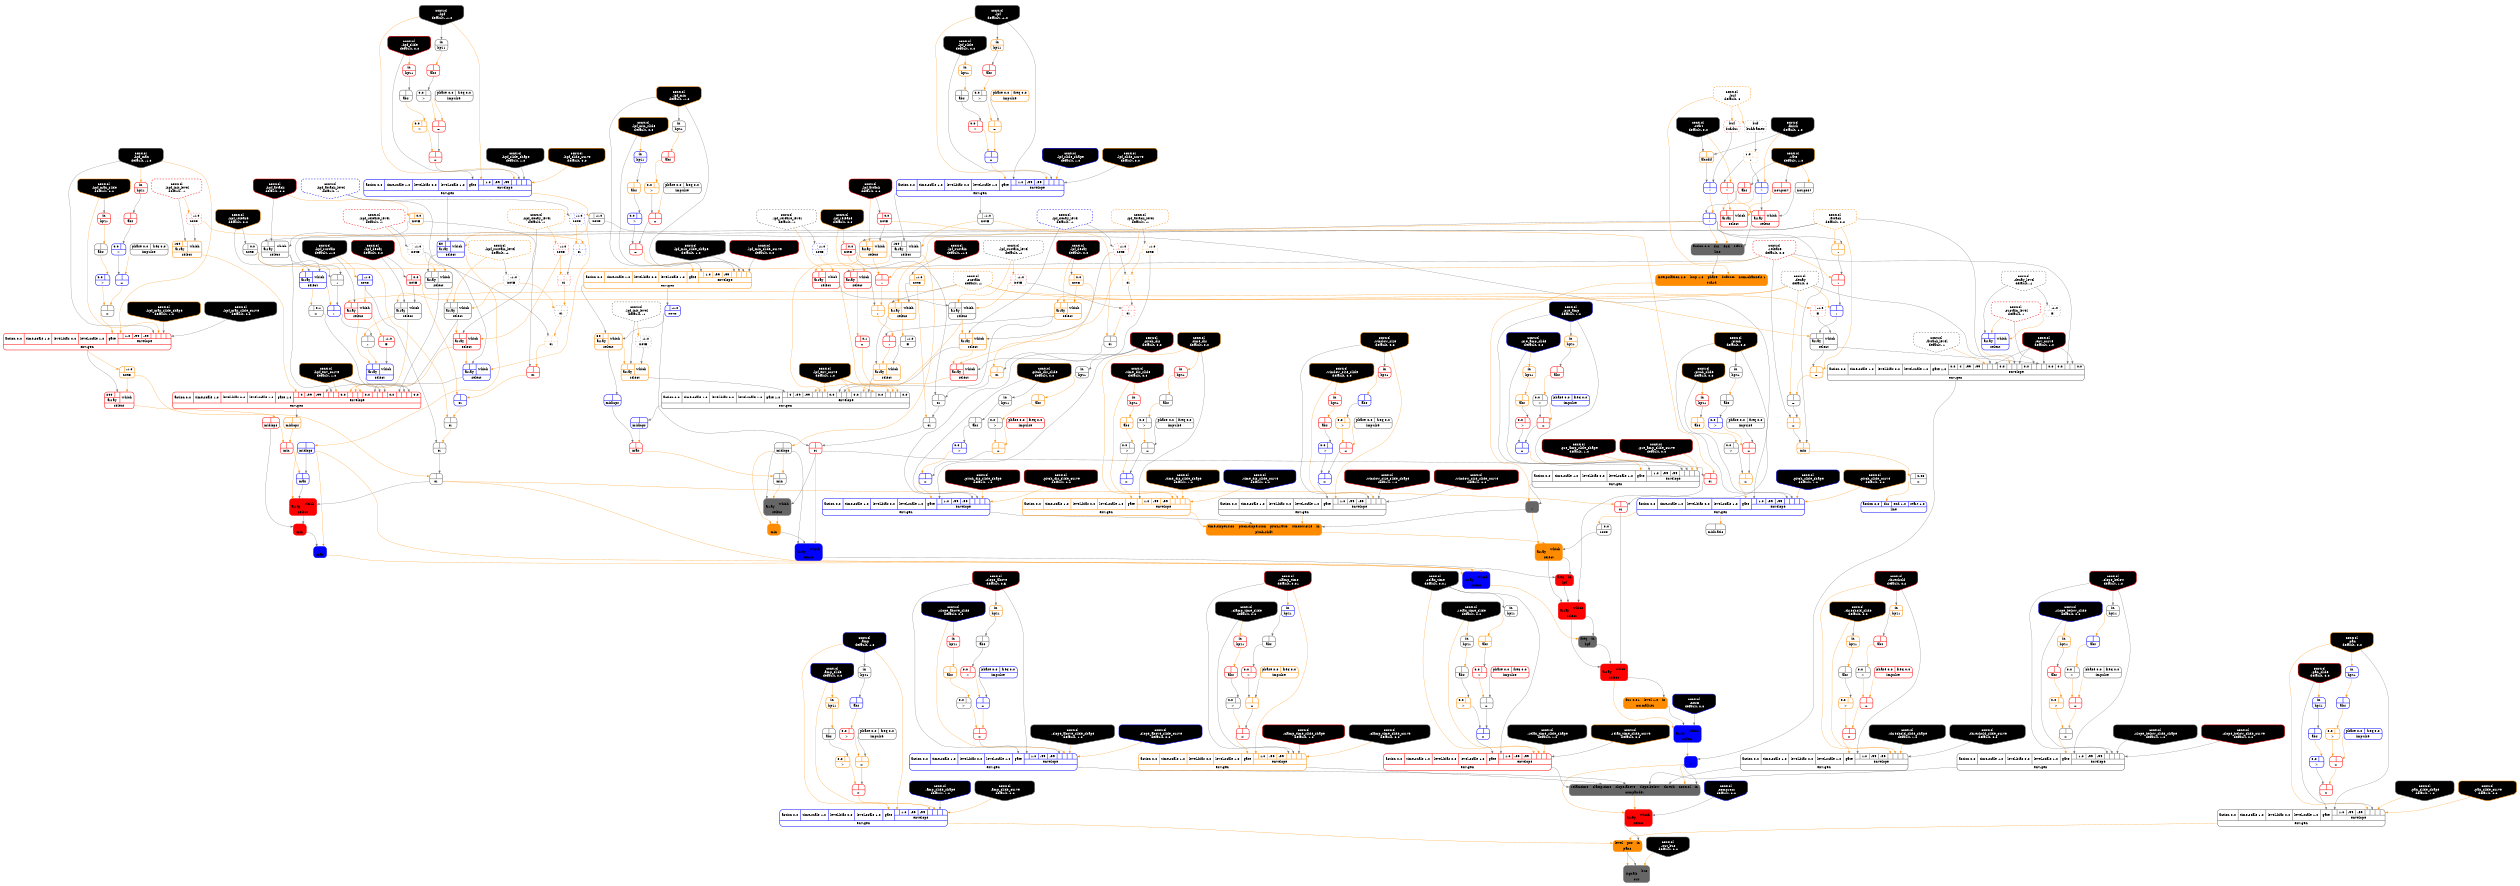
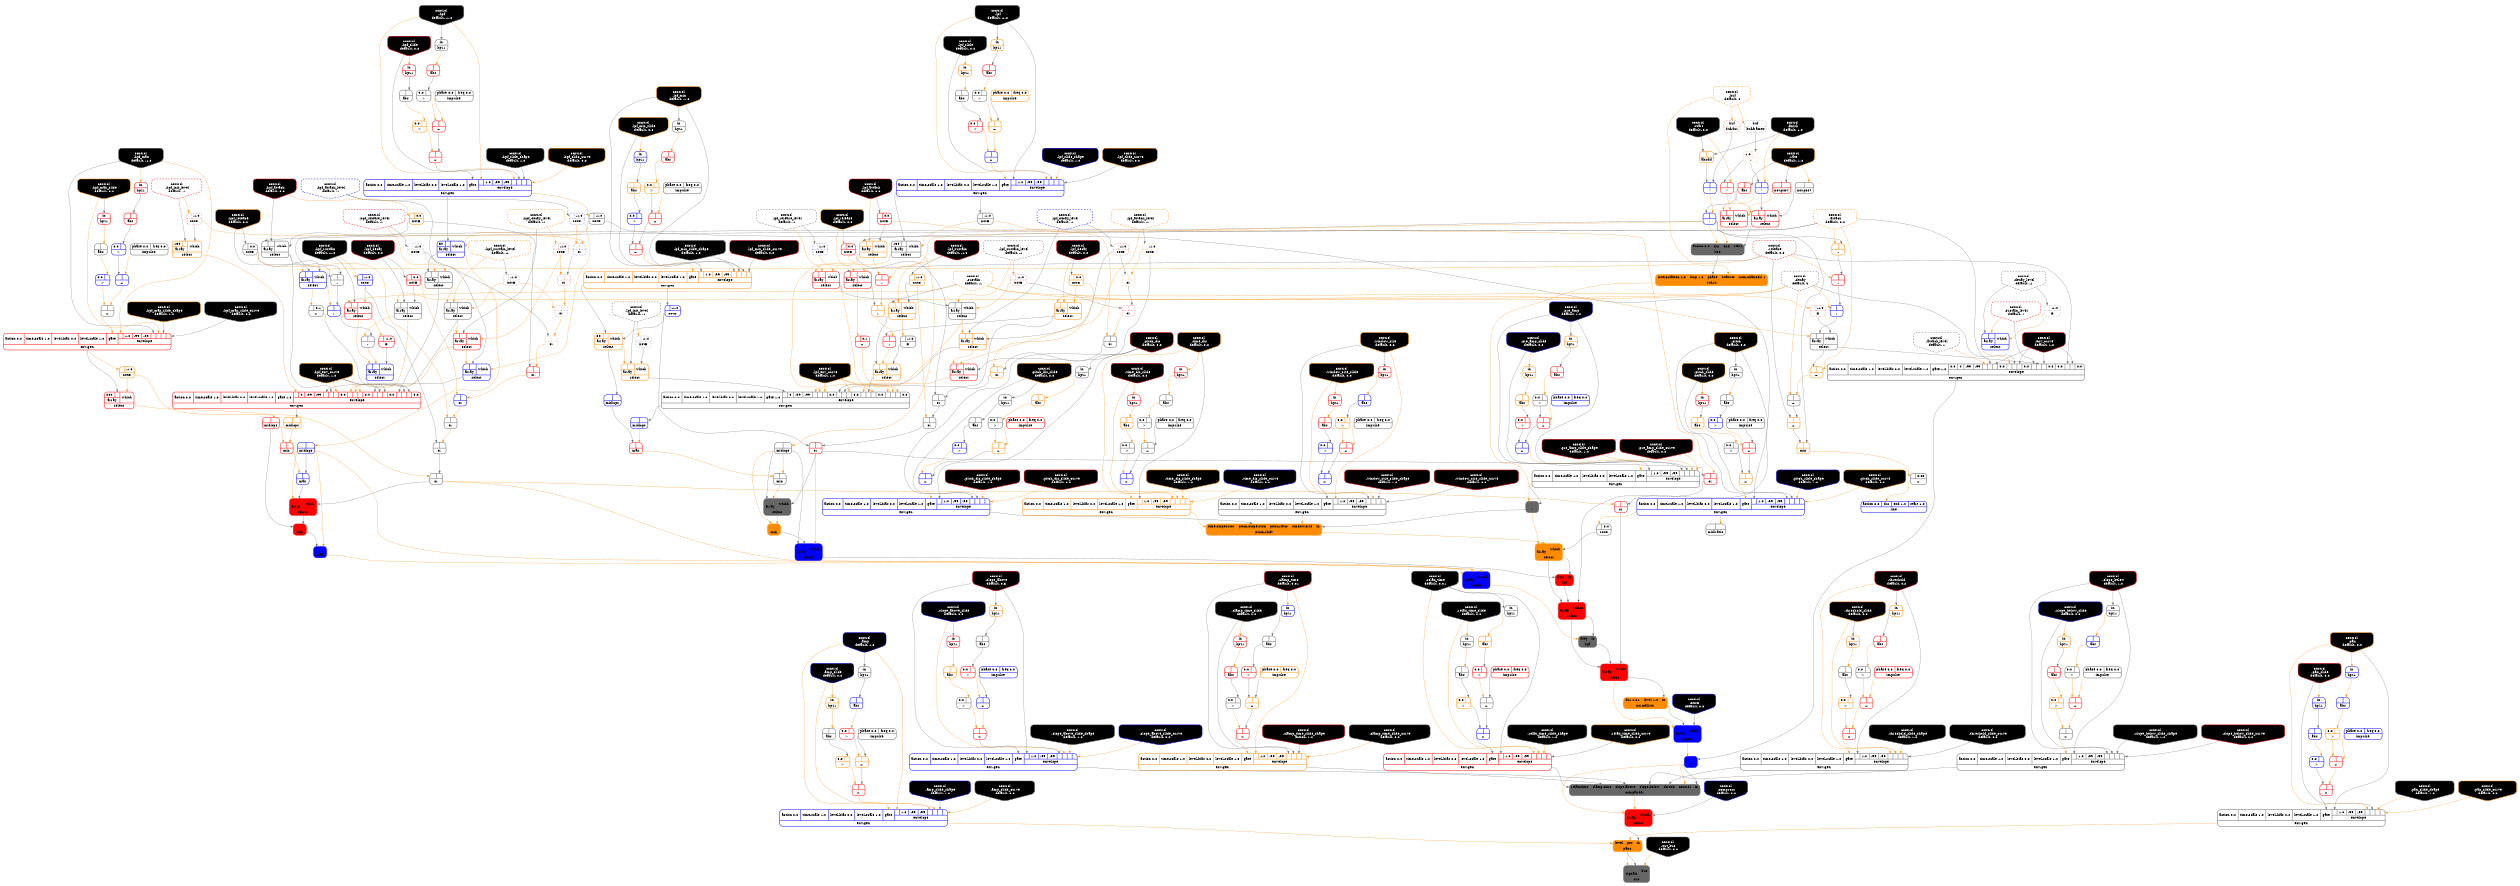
(1304, 734) -> (1304, 734)
